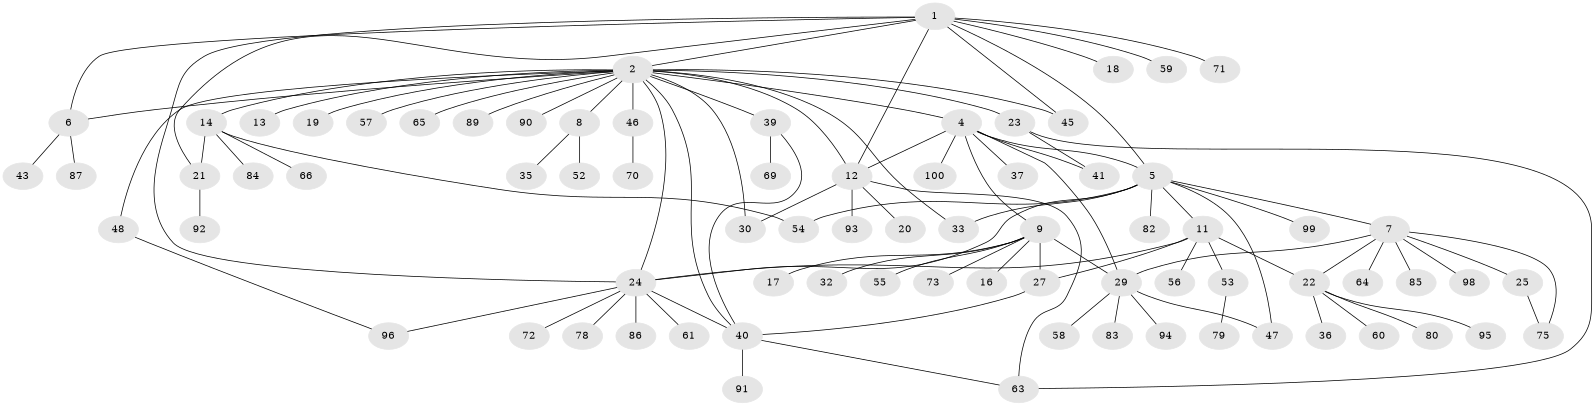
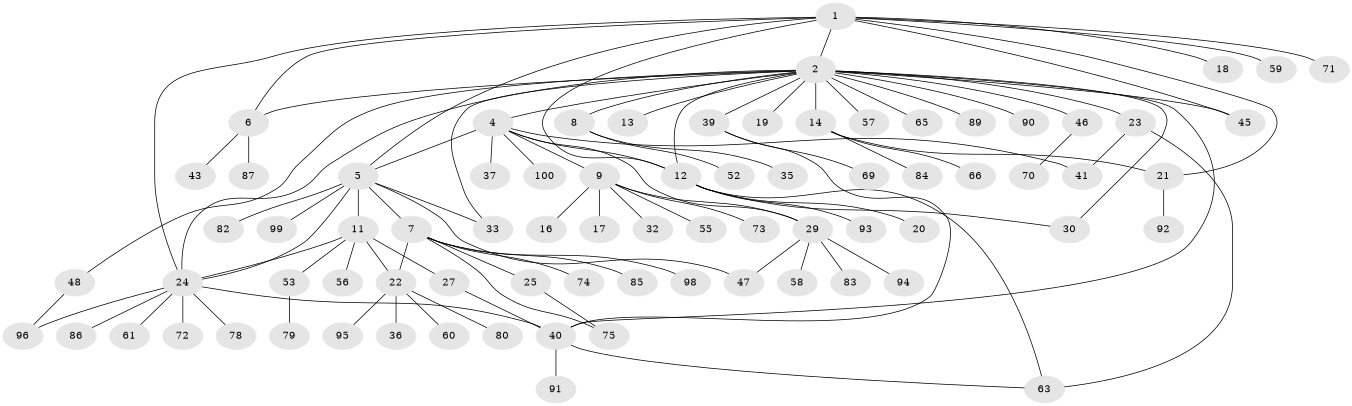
(799, 229) -> none
(1259, 252) -> none
(1040, 256) -> none
(1363, 283) -> (584, 283)
